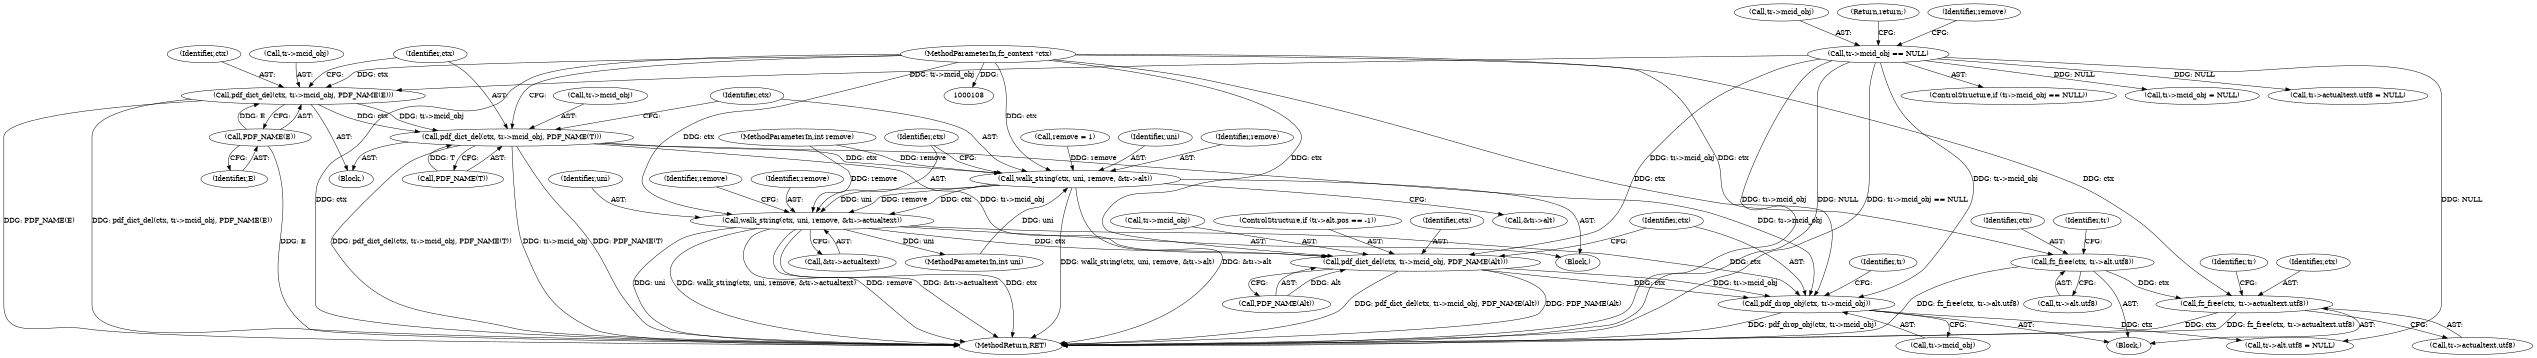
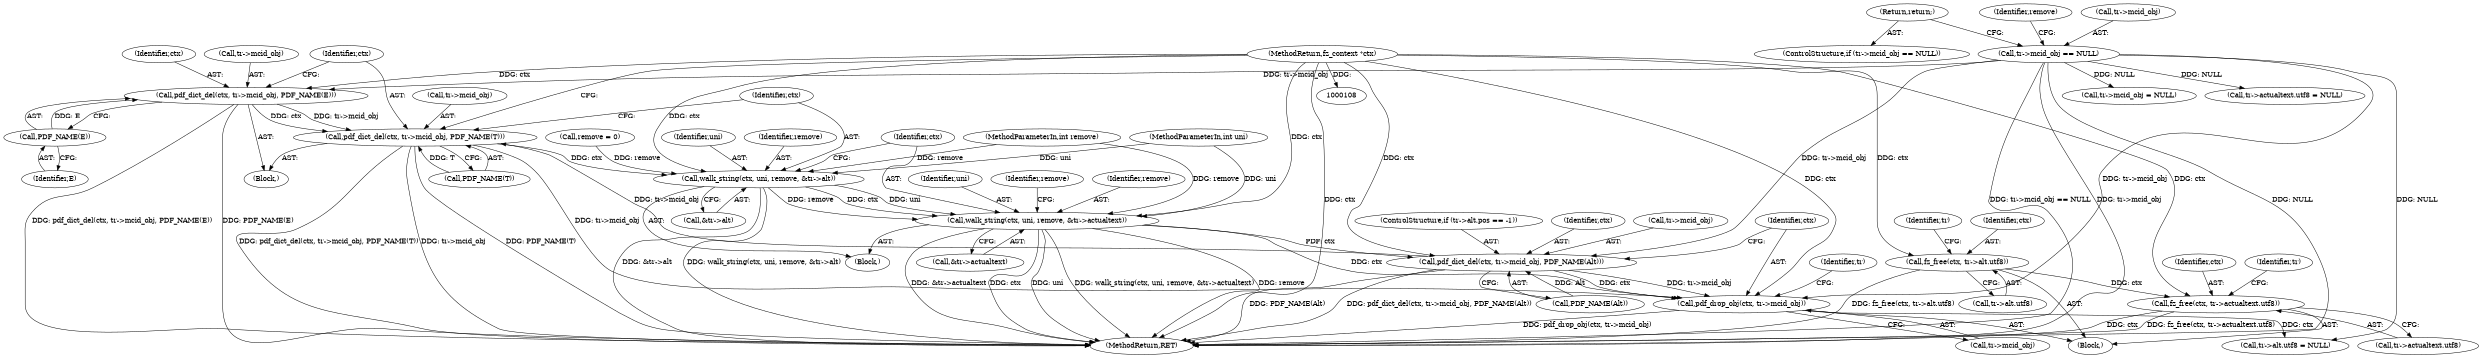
(988, 54) -> (1322, 54)
(1941, 74) -> (1887, 32)
(1065, 138) -> (590, 138)
(964, 193) -> (954, 247)
none -> (729, 201)
(892, 241) -> (1223, 200)
(1050, 242) -> (1320, 242)
(534, 339) -> none
